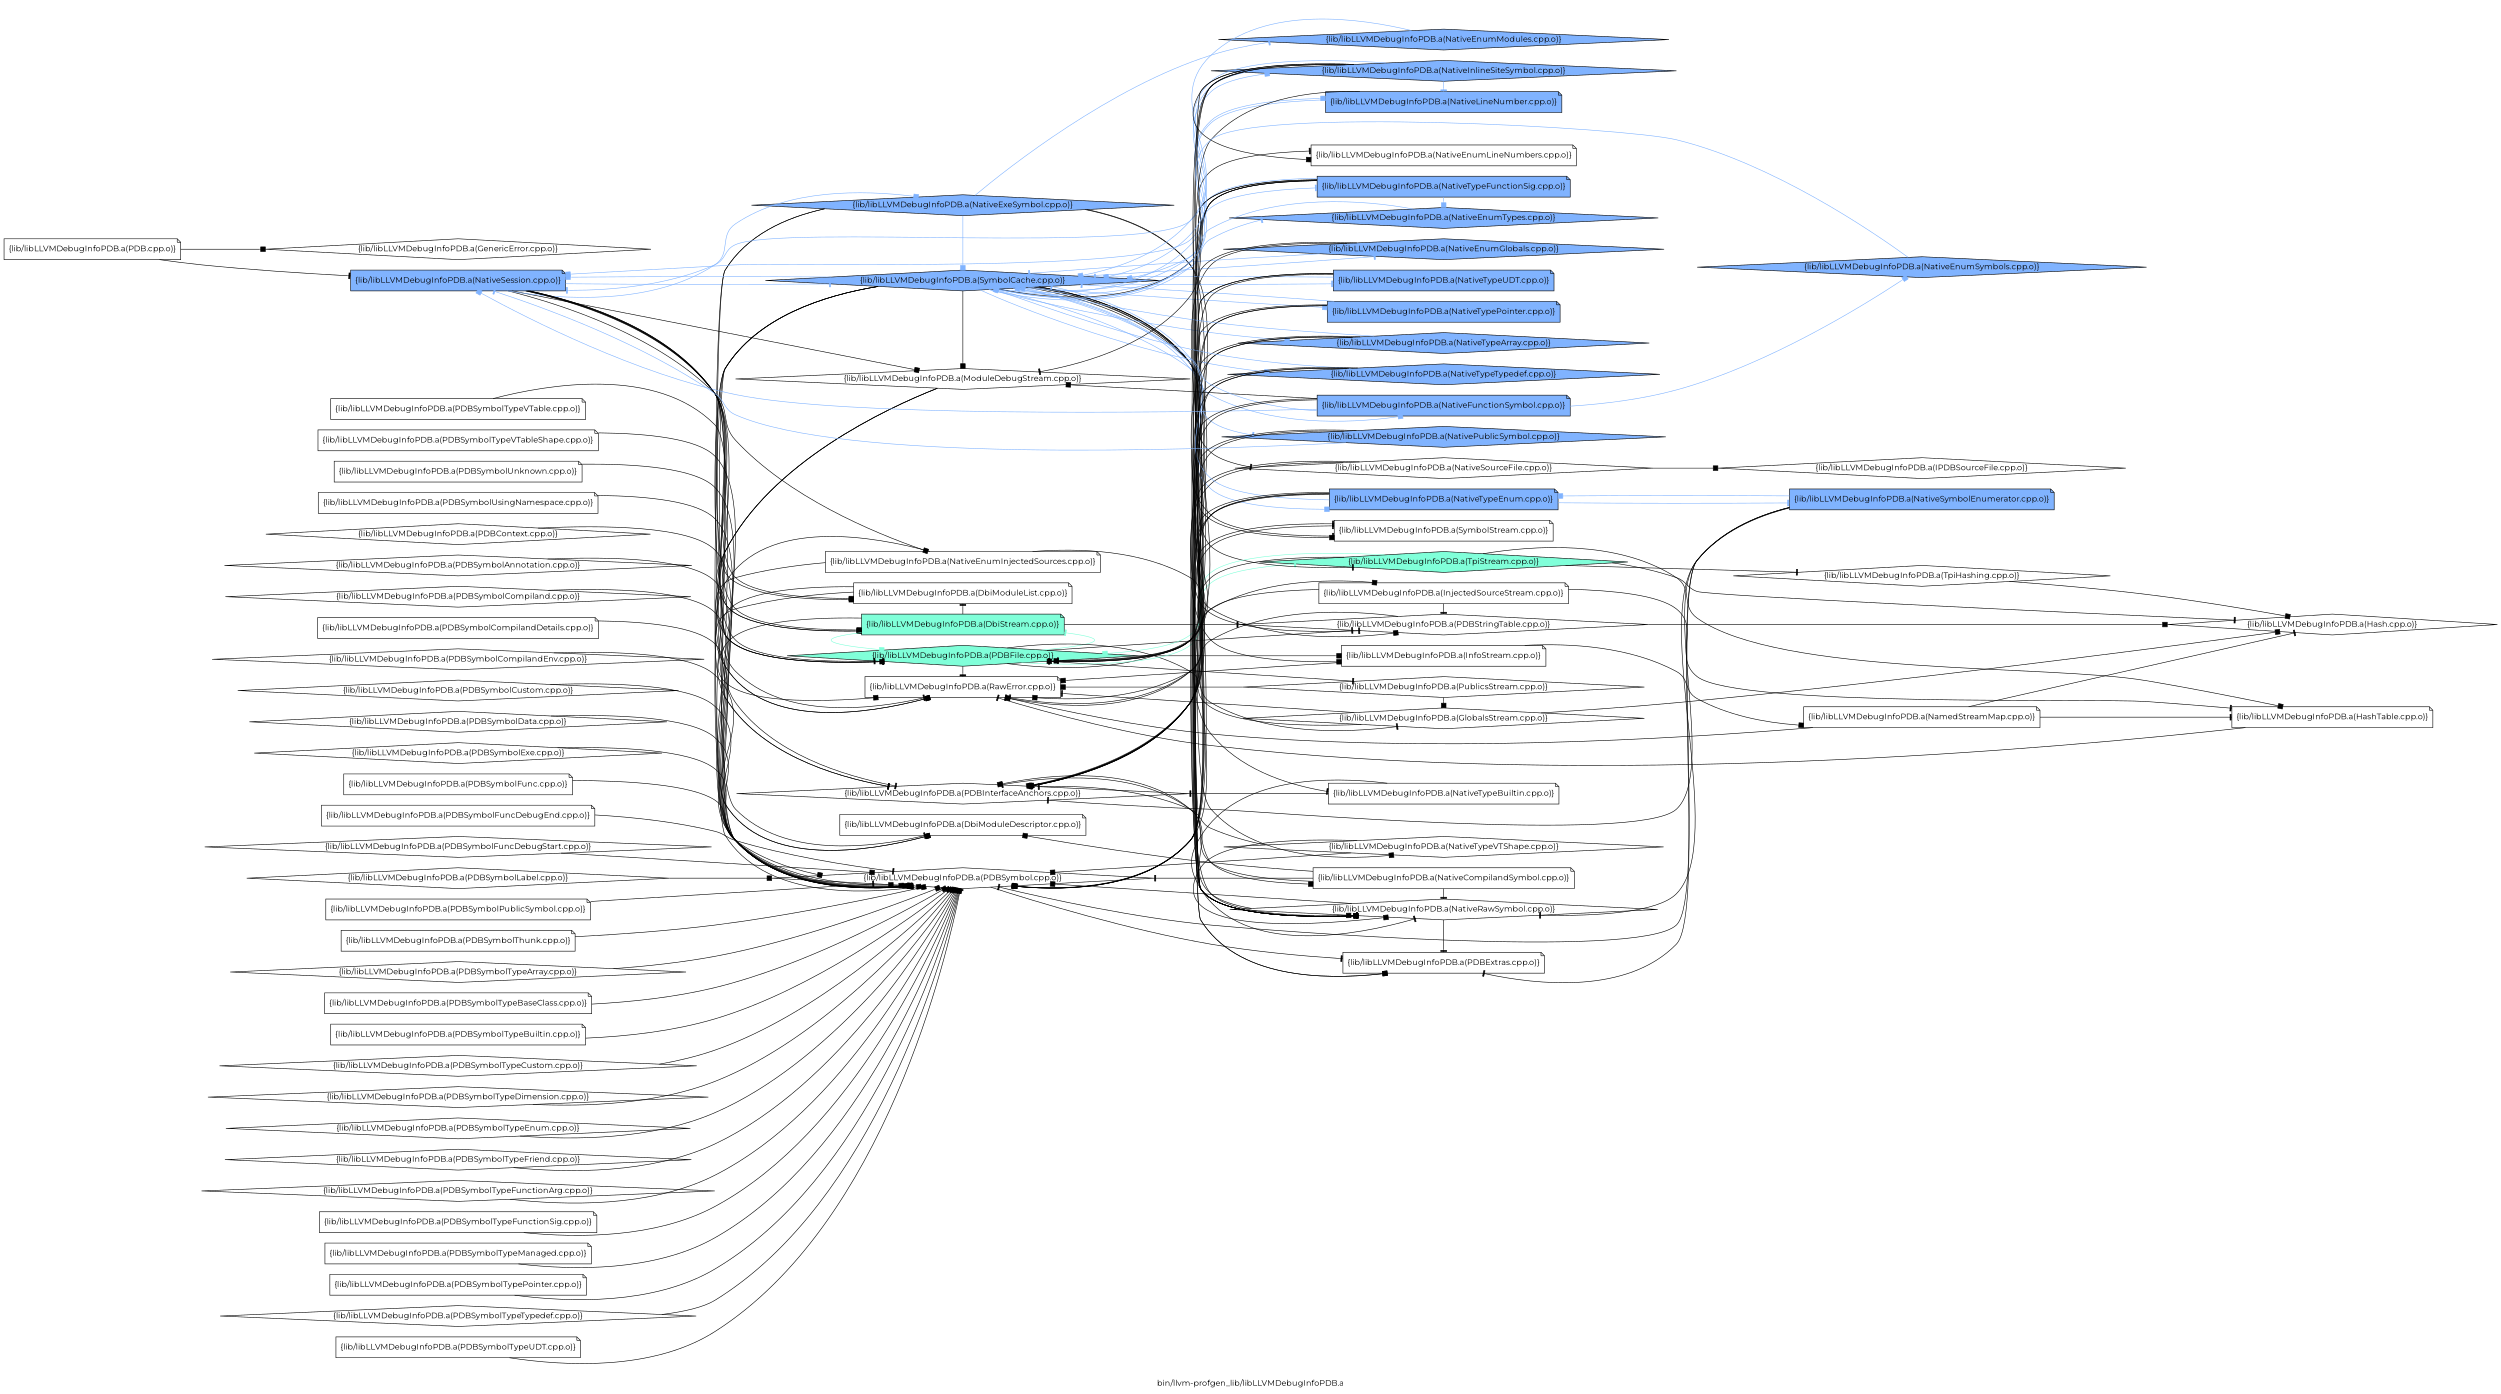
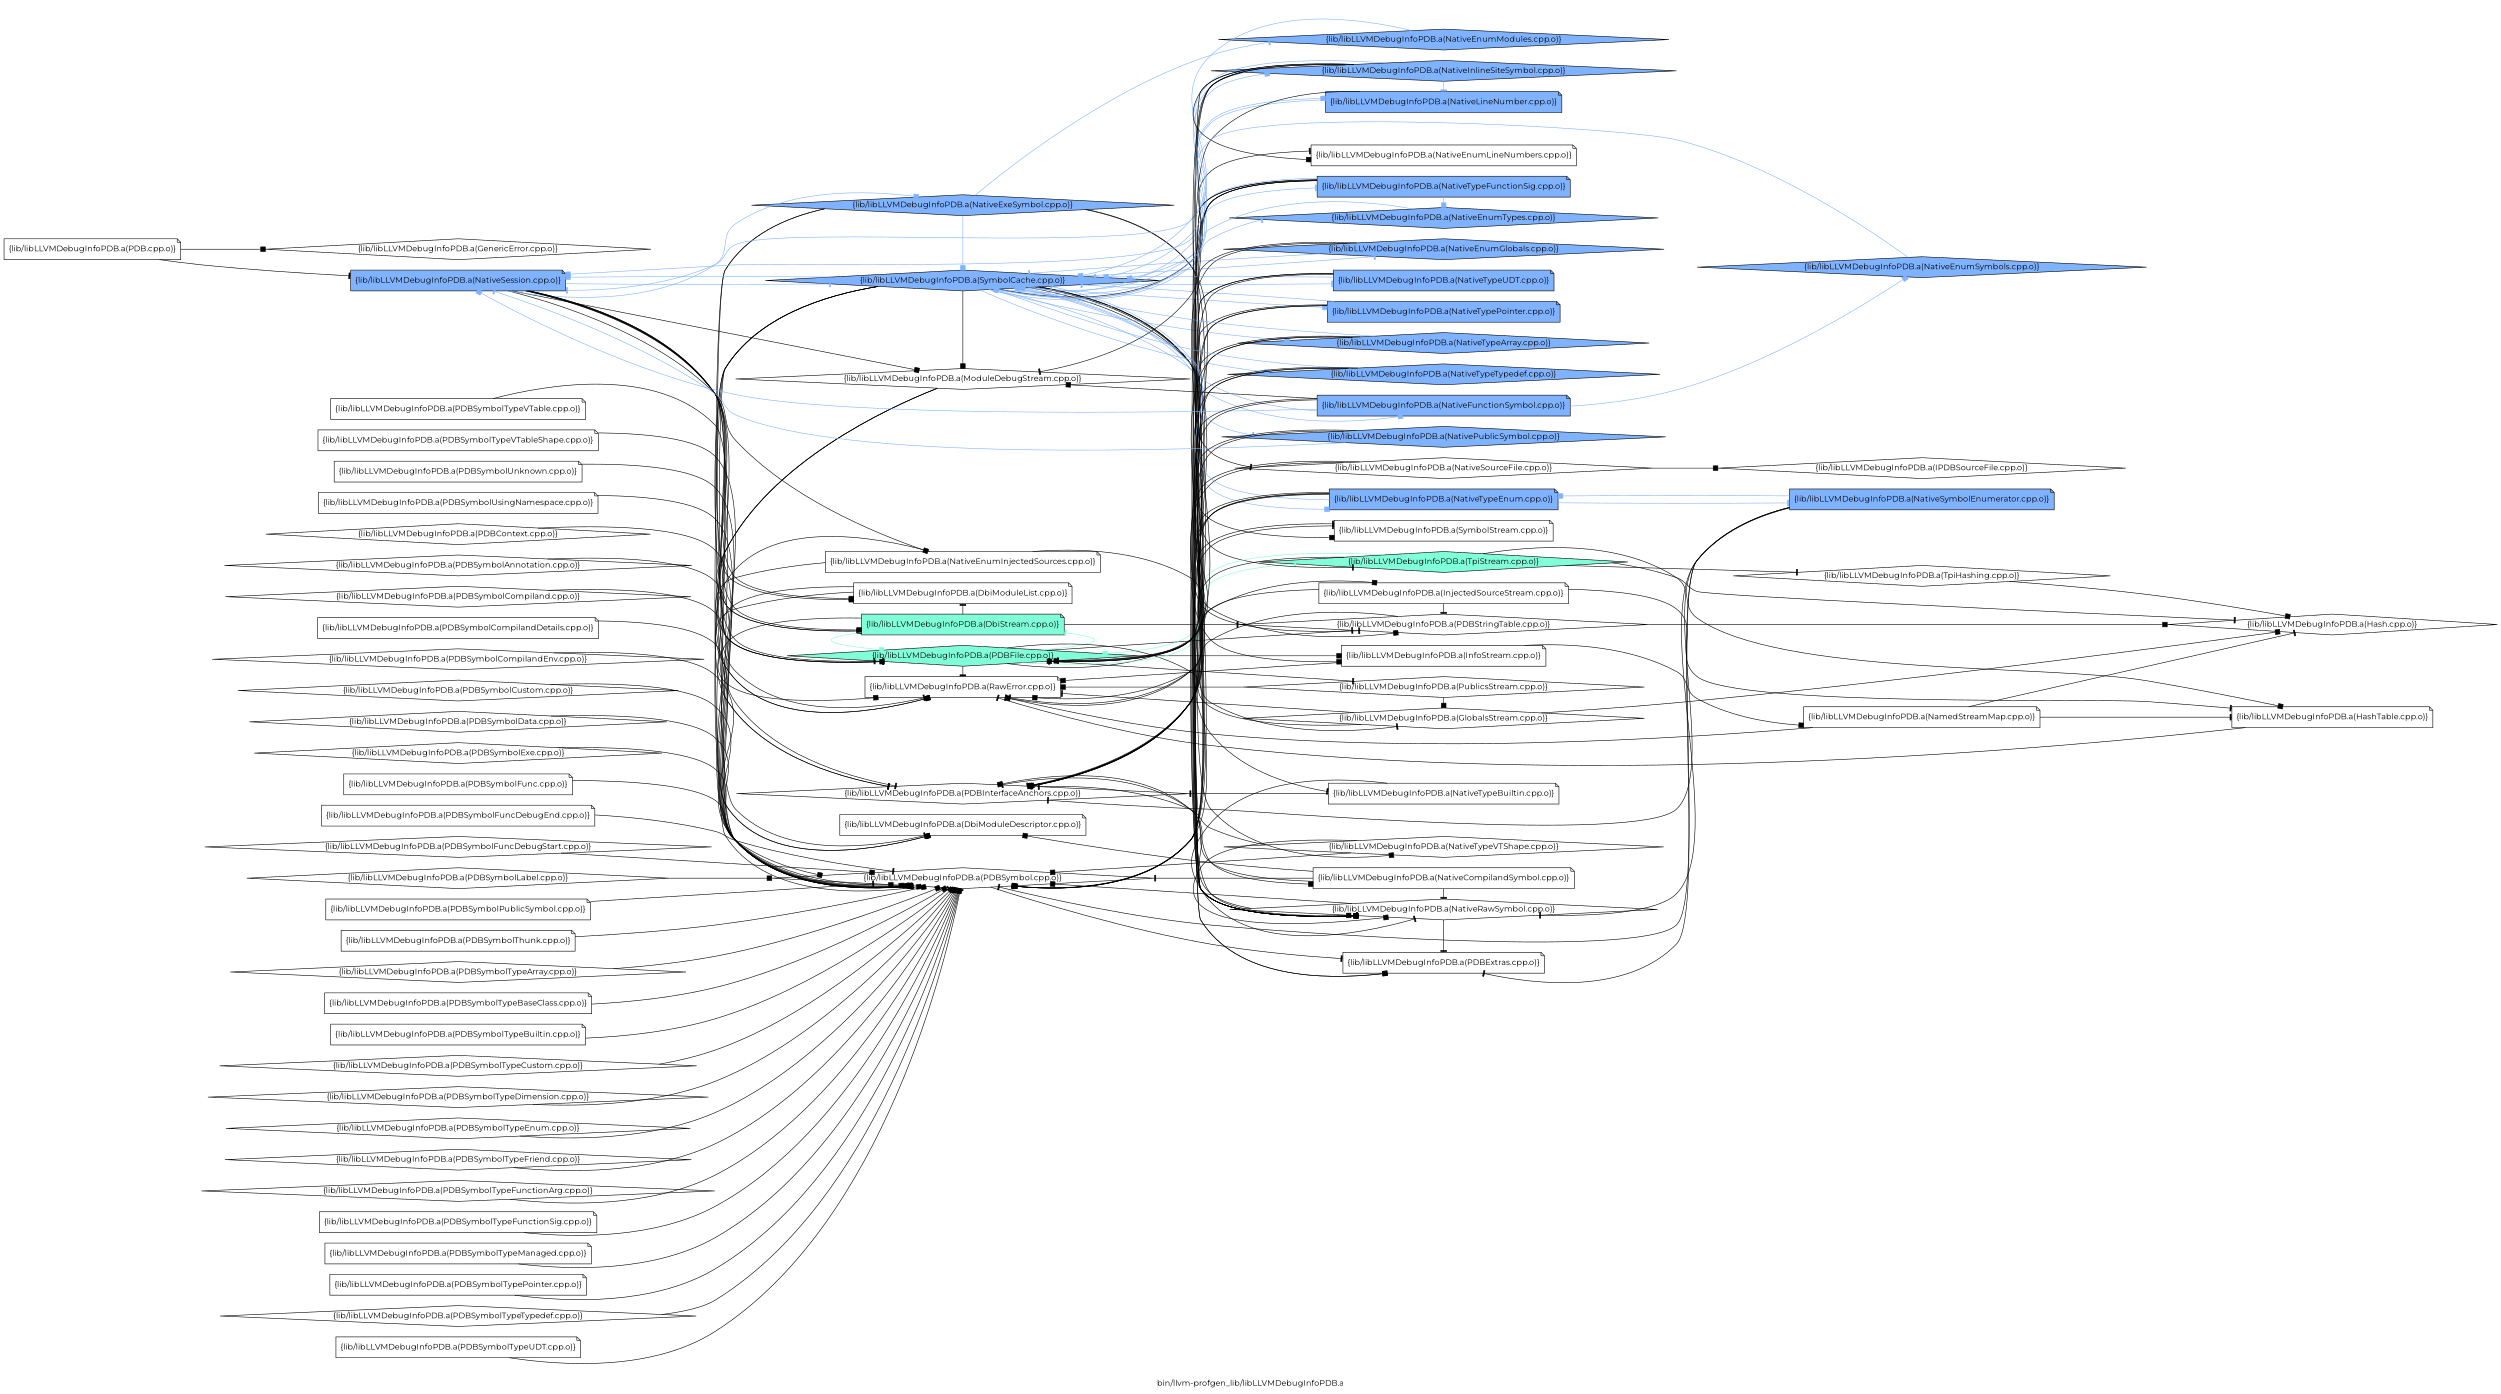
(1203, 414) -> none
(1200, 638) -> (1200, 638)
(778, 994) -> (778, 994)
